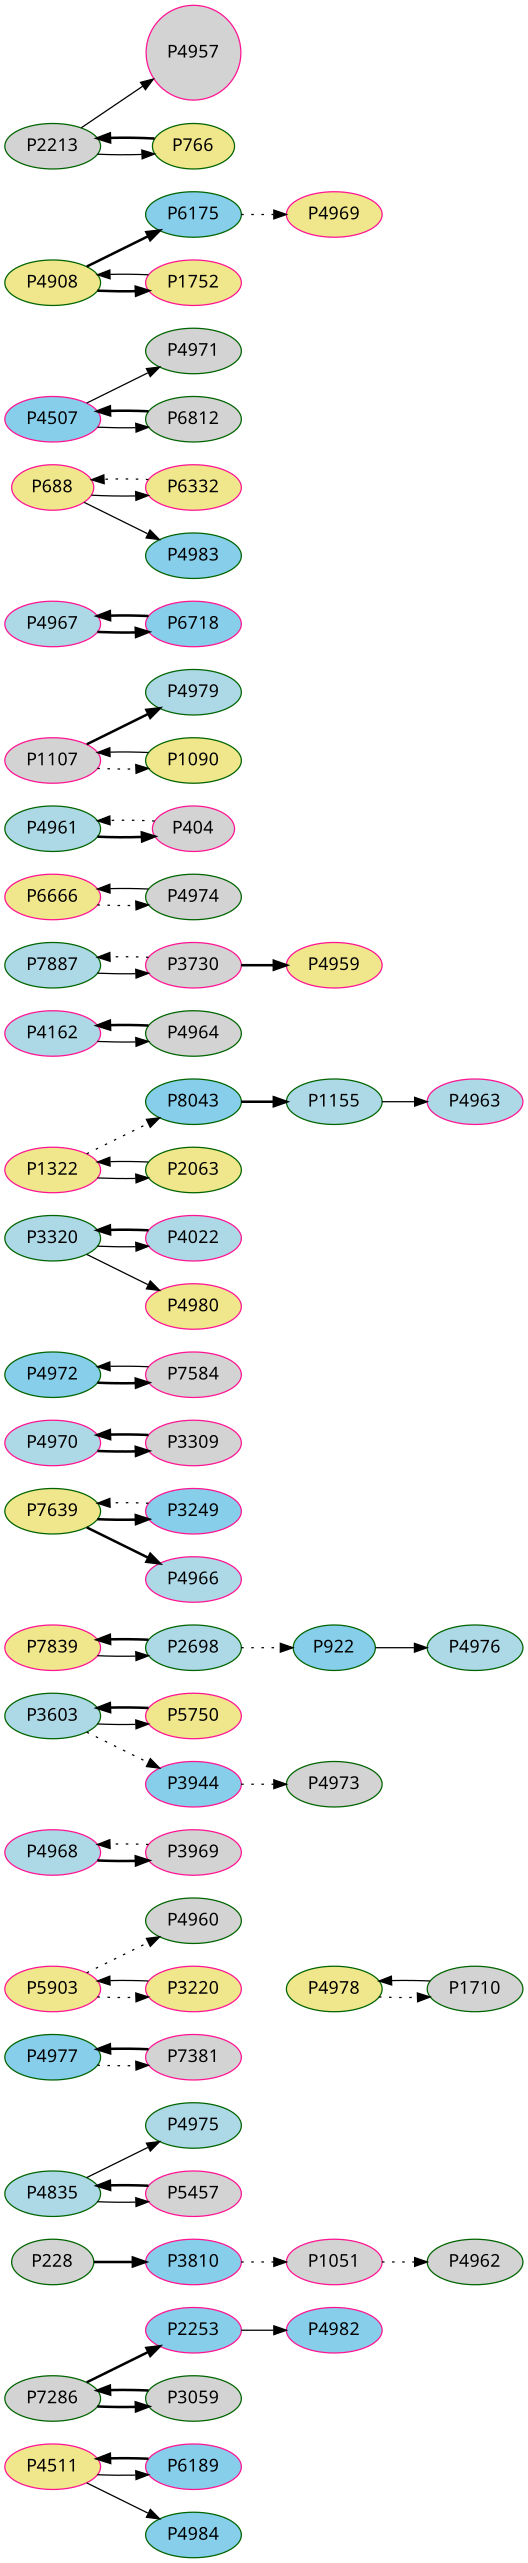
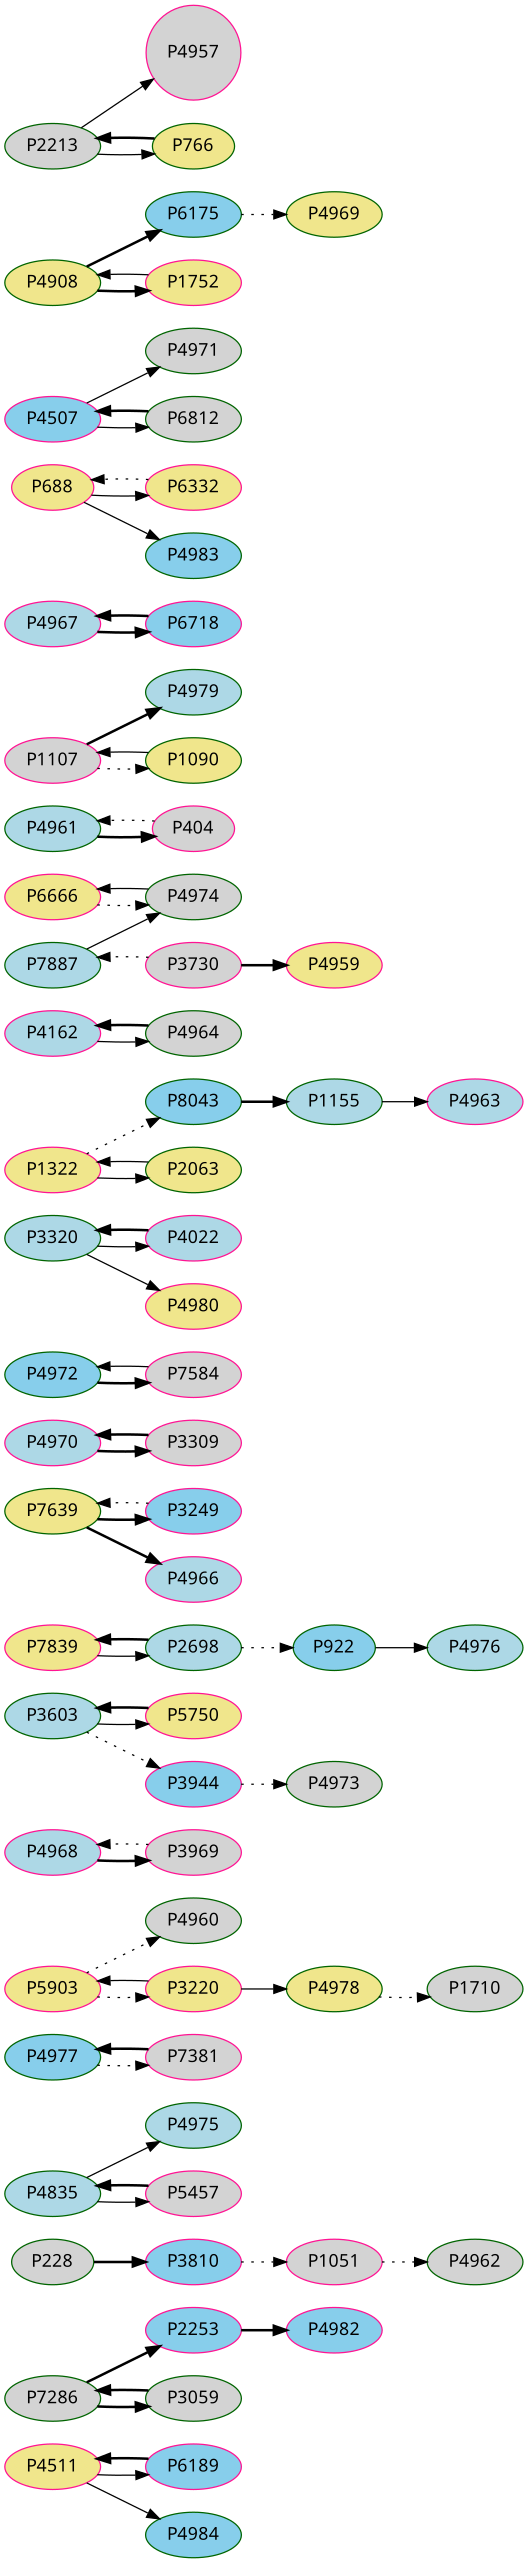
(334, 214) -> (334, 214)
(116, 974) -> (117, 934)
(411, 1980) -> (257, 1989)
(257, 2330) -> (257, 2330)
